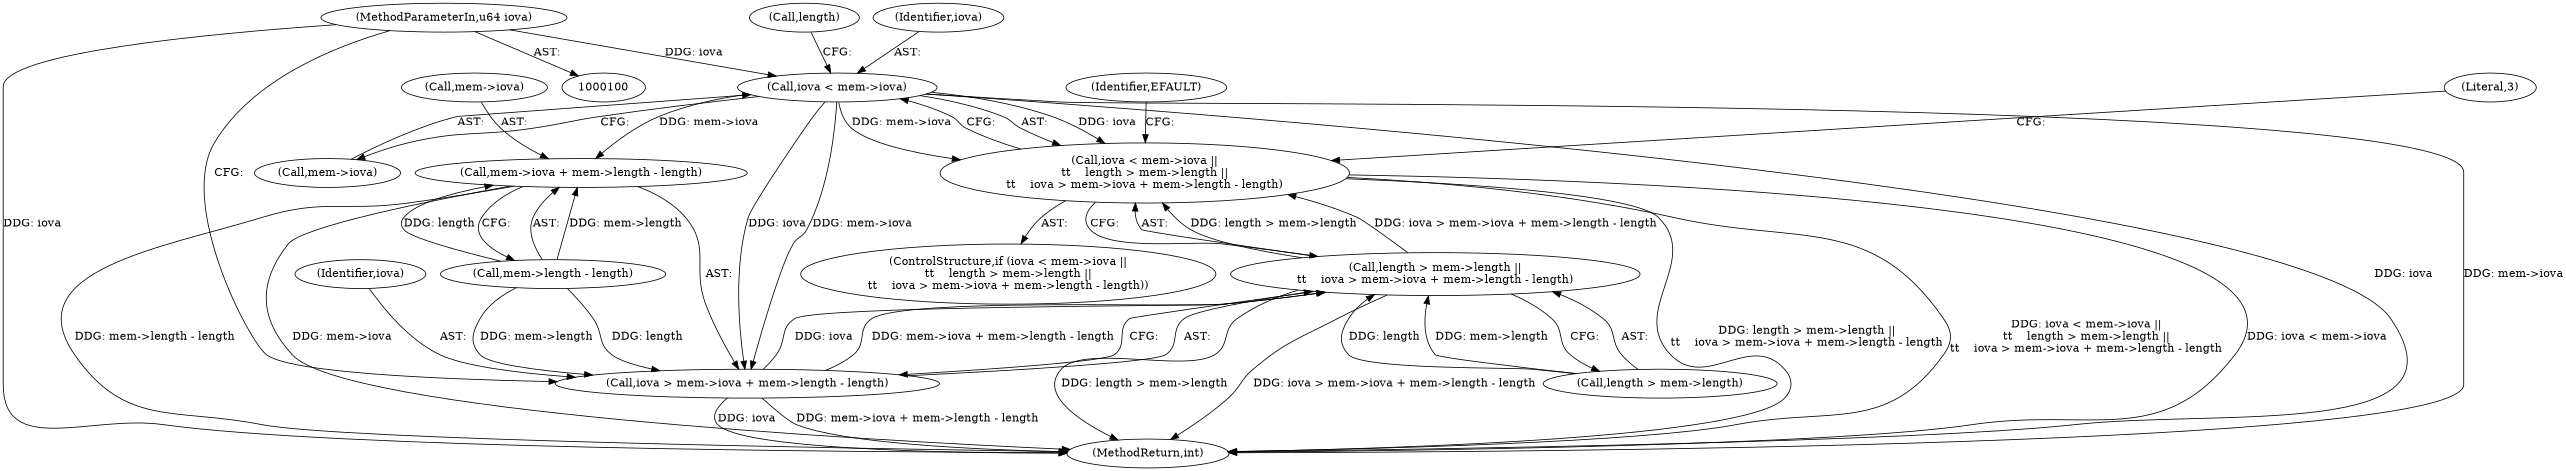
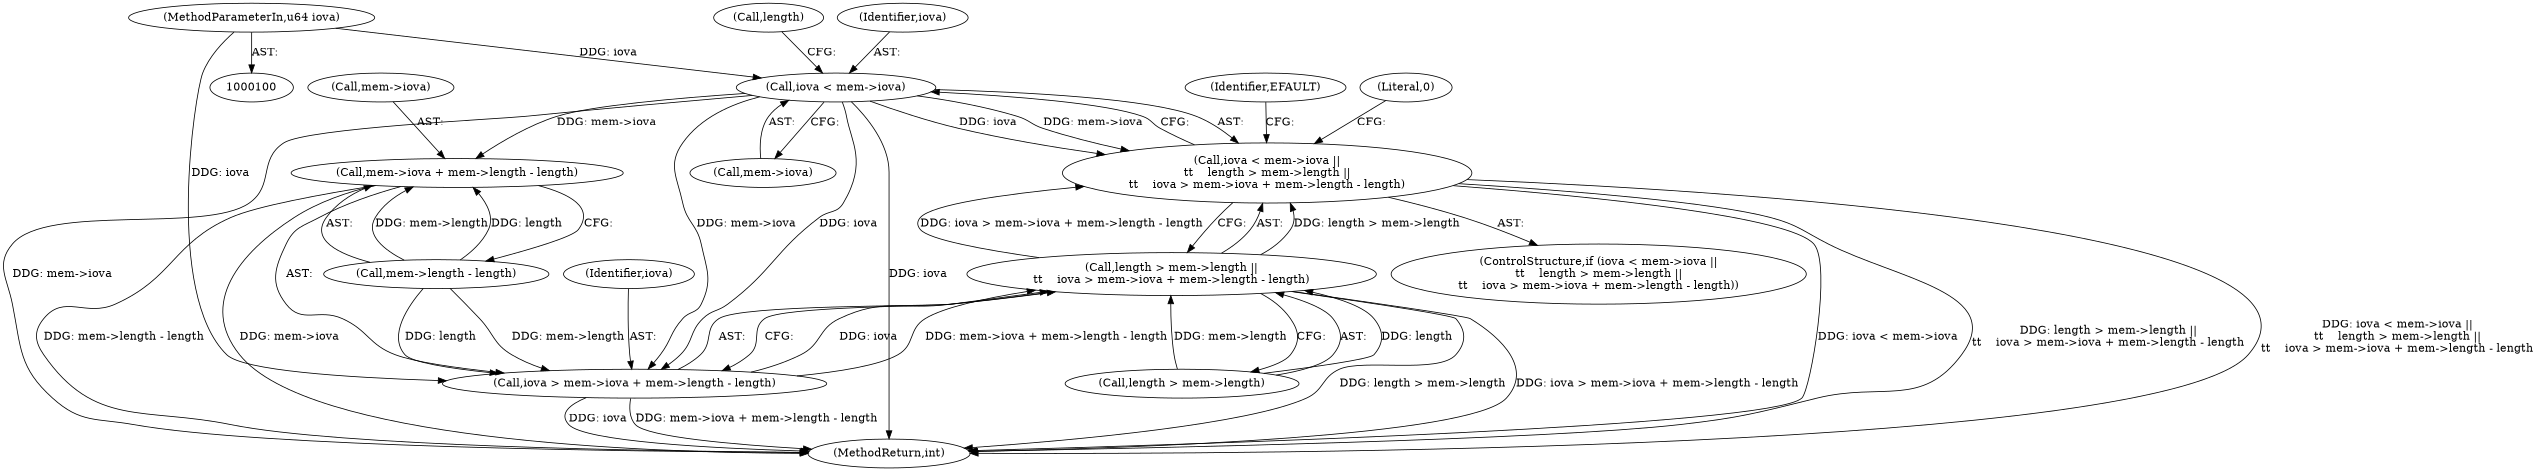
(2490, 88) -> (1406, 88)
(231, 173) -> (221, 173)
(197, 428) -> none
